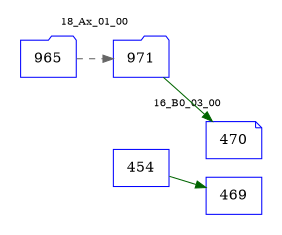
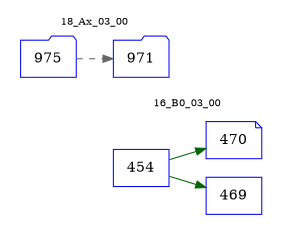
(95, 22) -> (95, 22)
(48, 59) -> (48, 59)
(189, 100) -> (183, 156)
